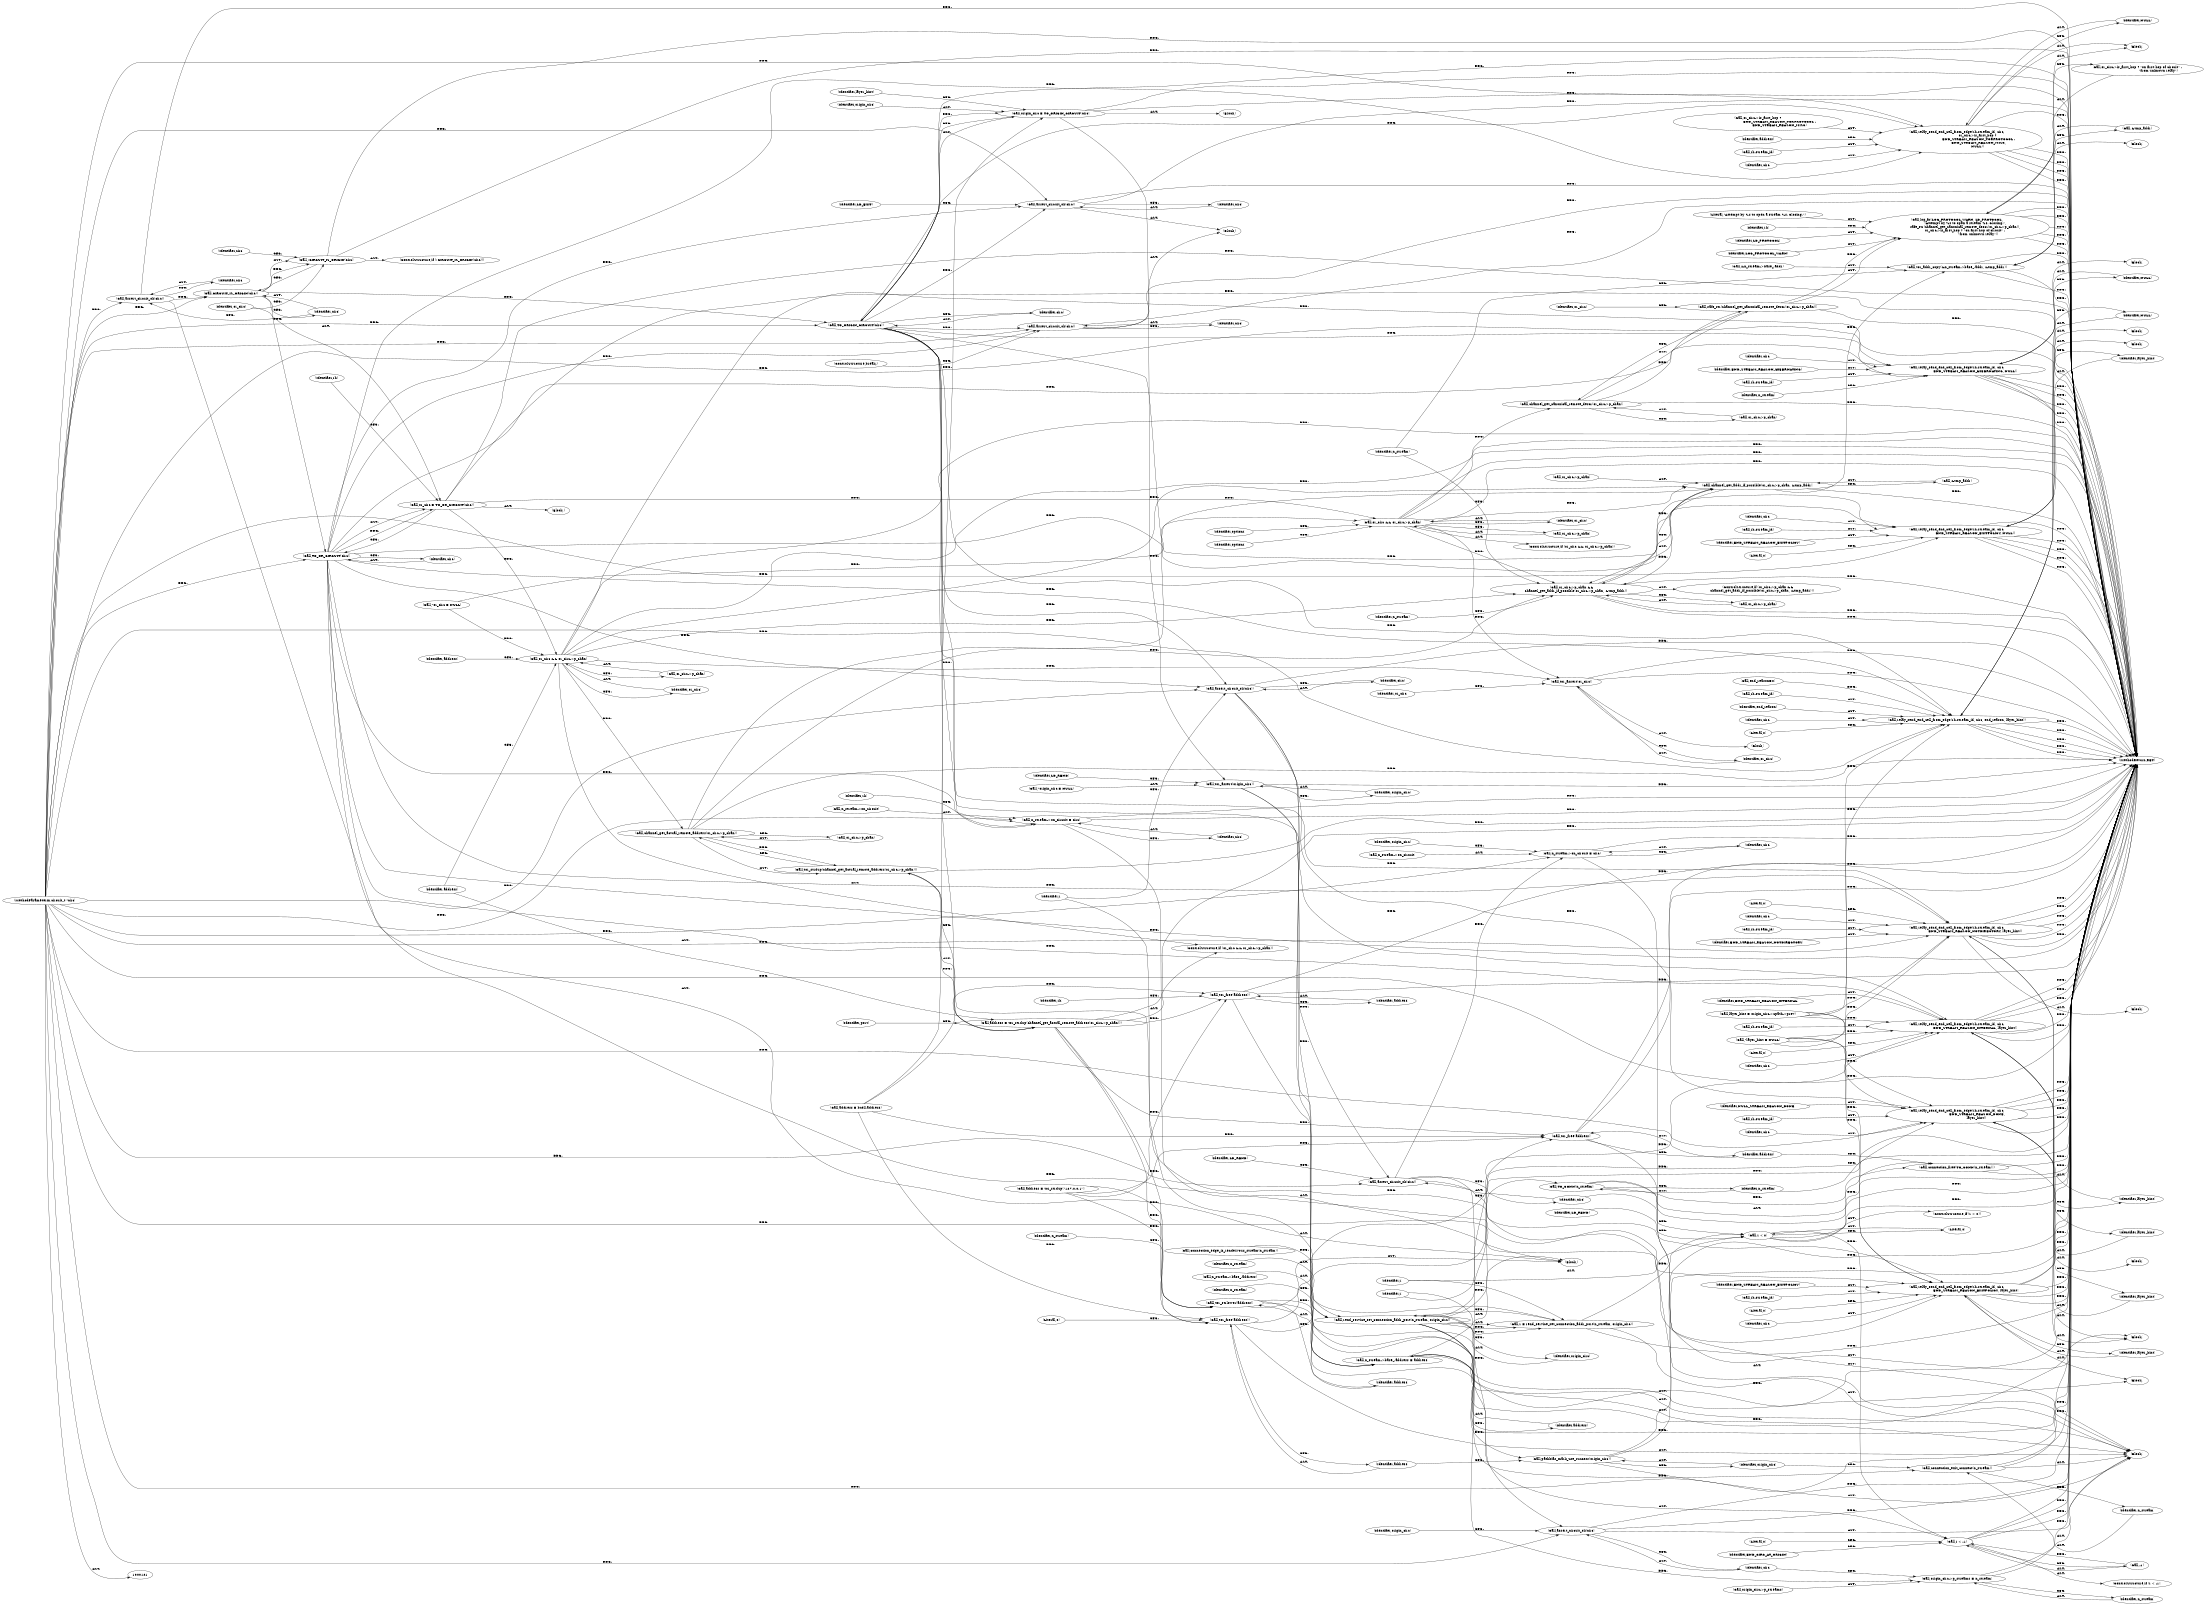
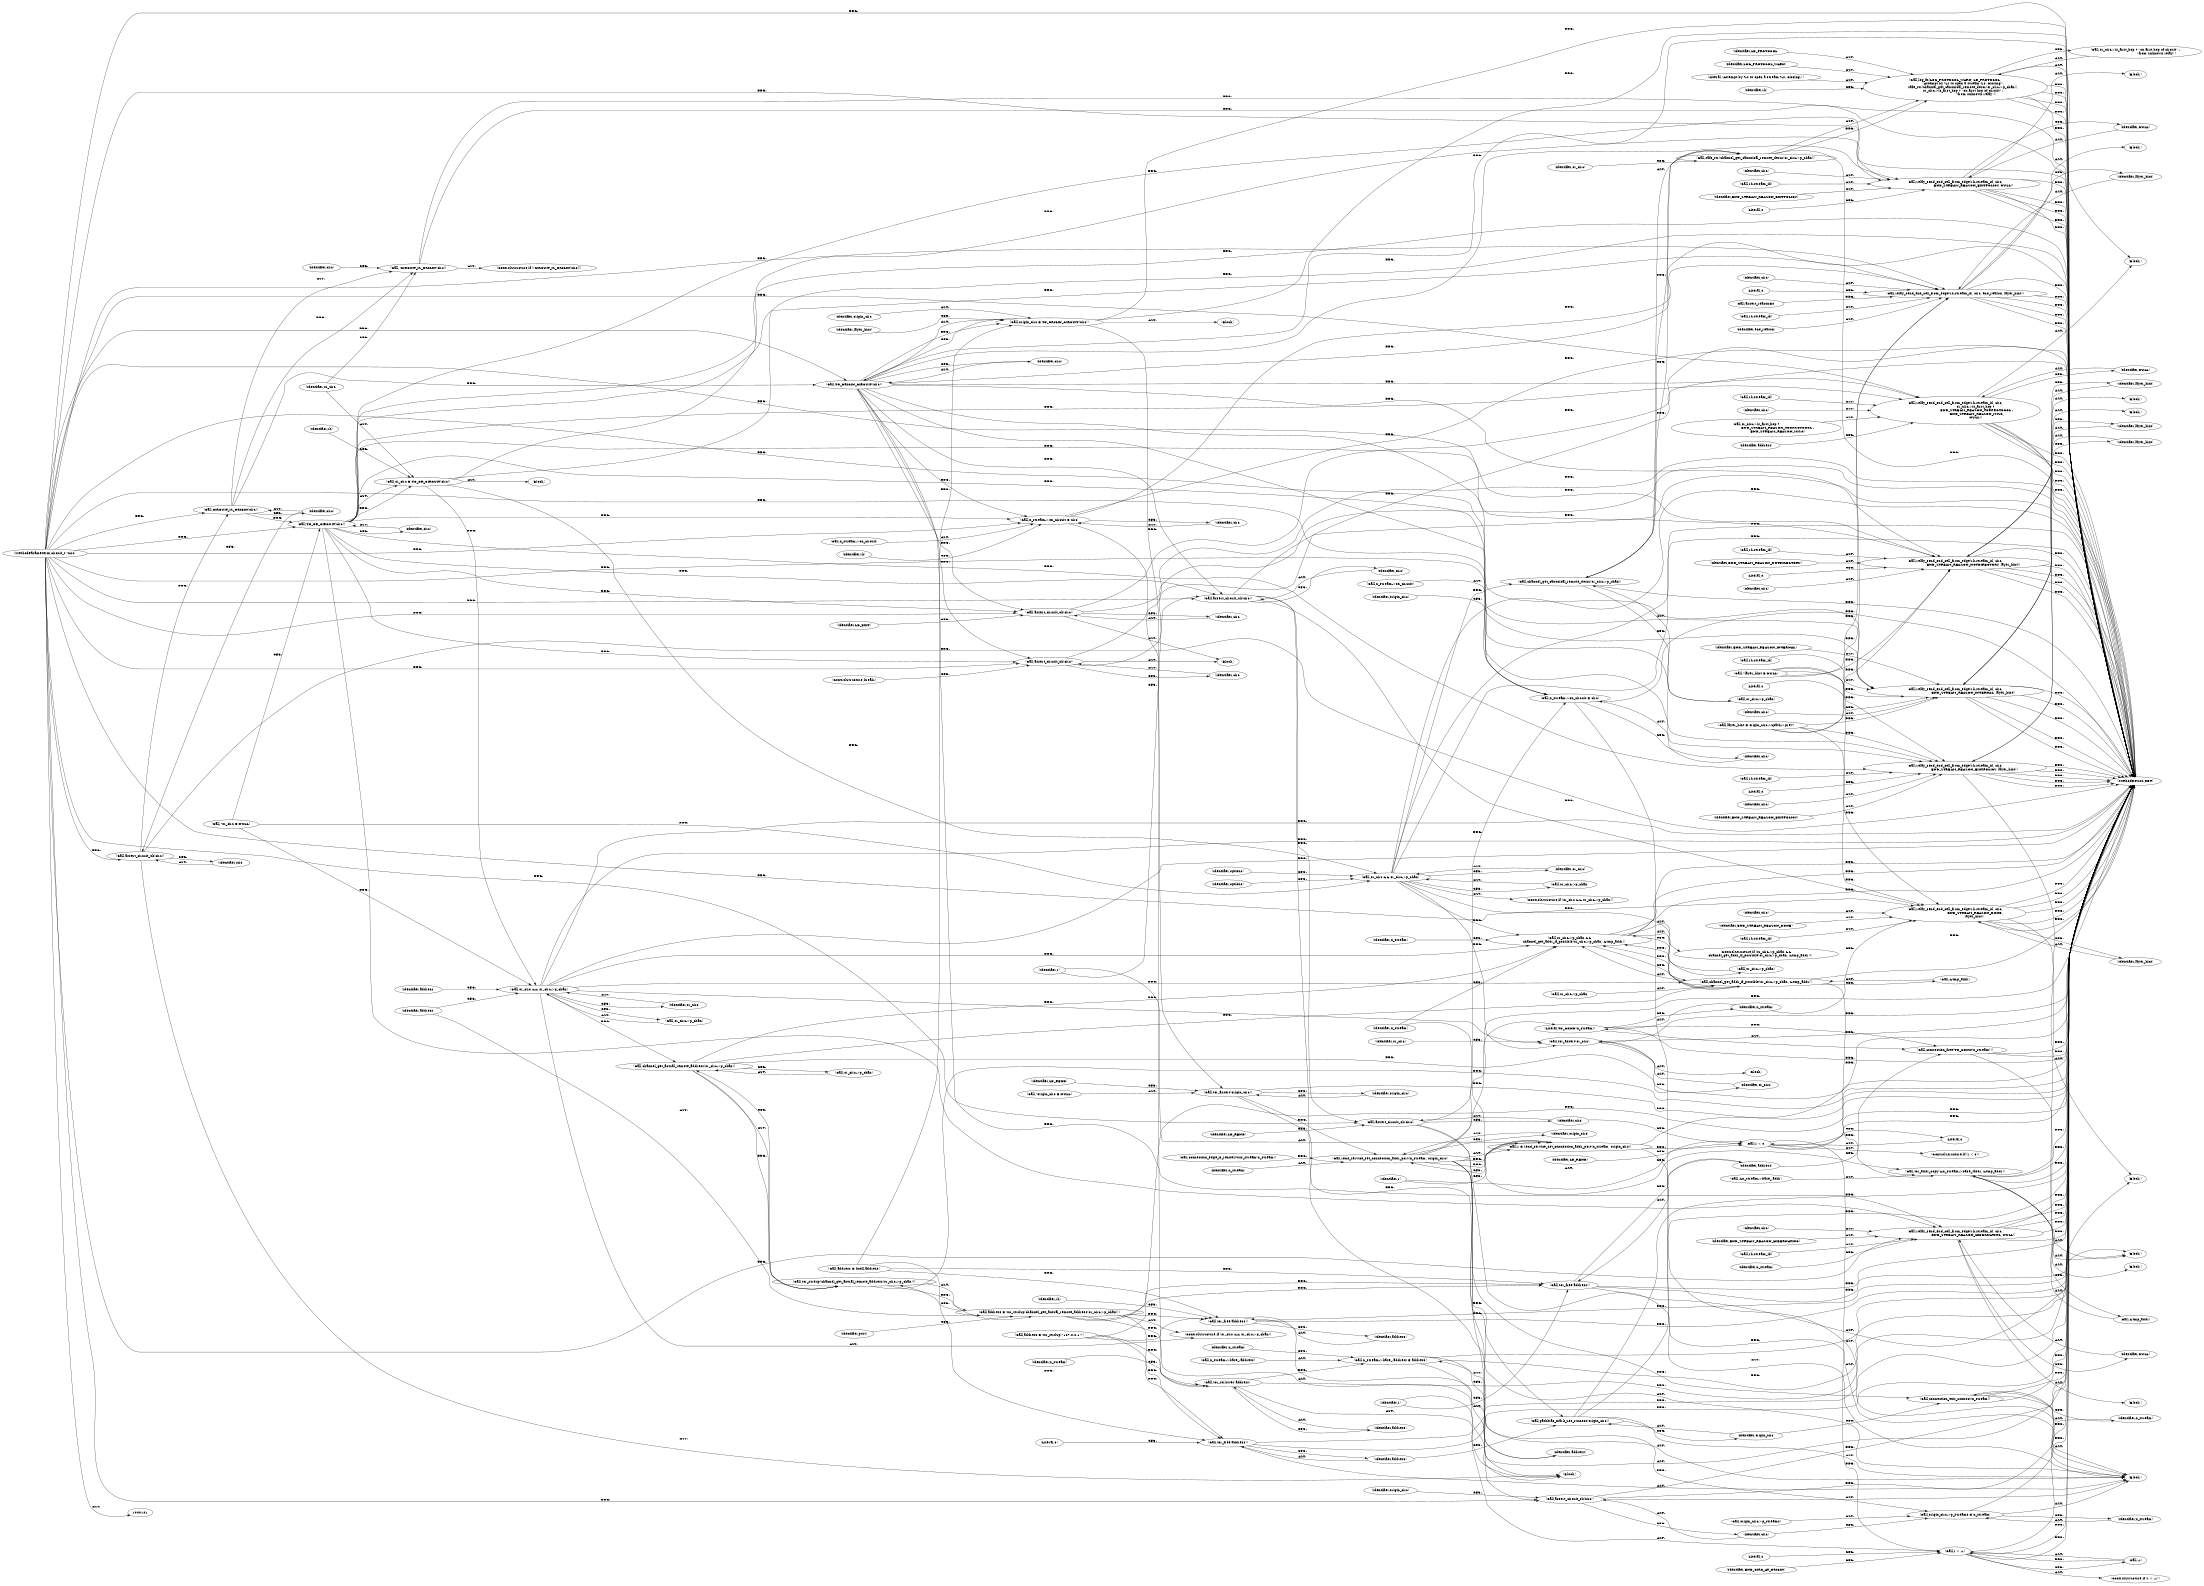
(289, 277) -> none
(393, 535) -> (276, 675)
(1758, 681) -> (1756, 304)
(1758, 1106) -> (1756, 926)
(1572, 1187) -> (1570, 1029)
